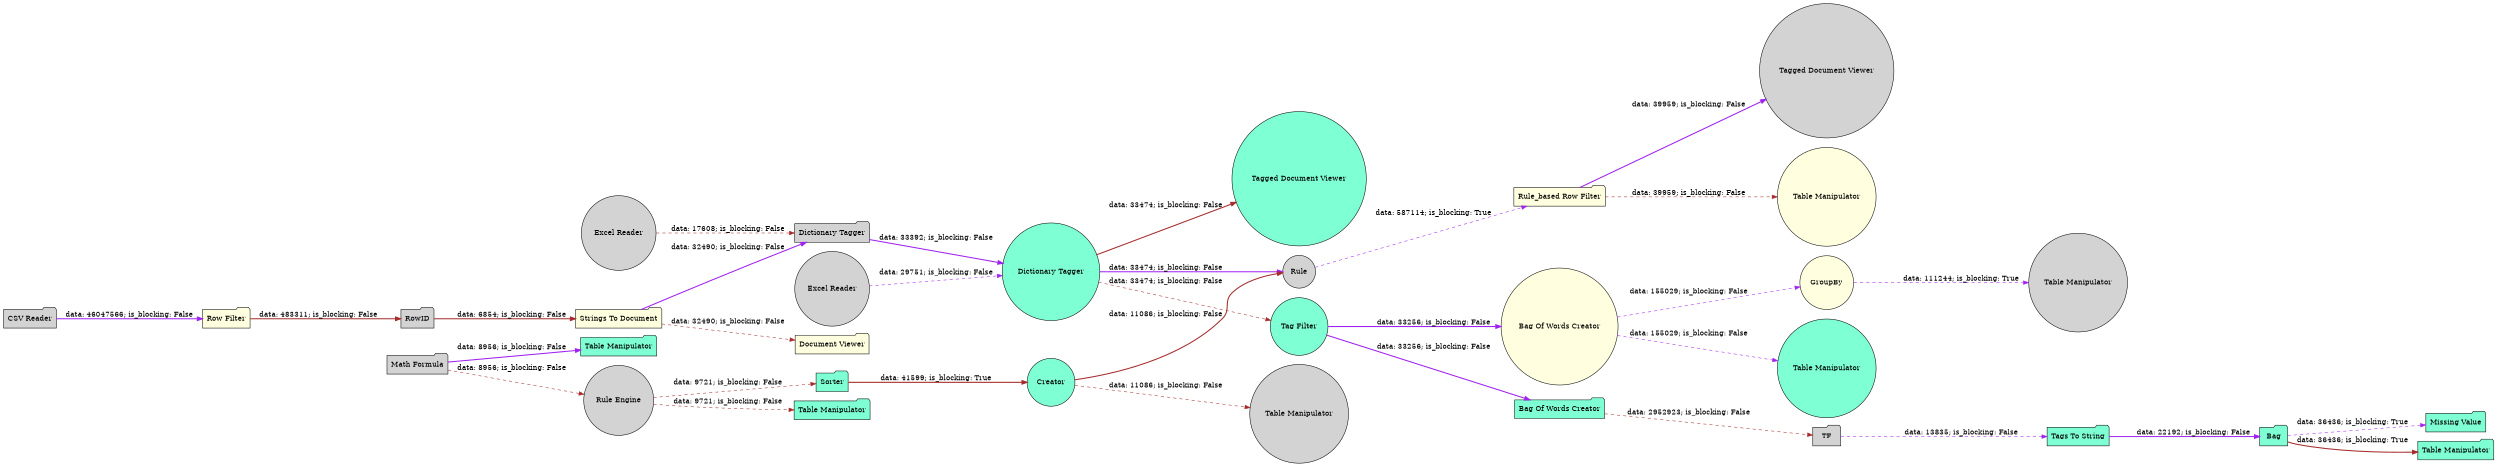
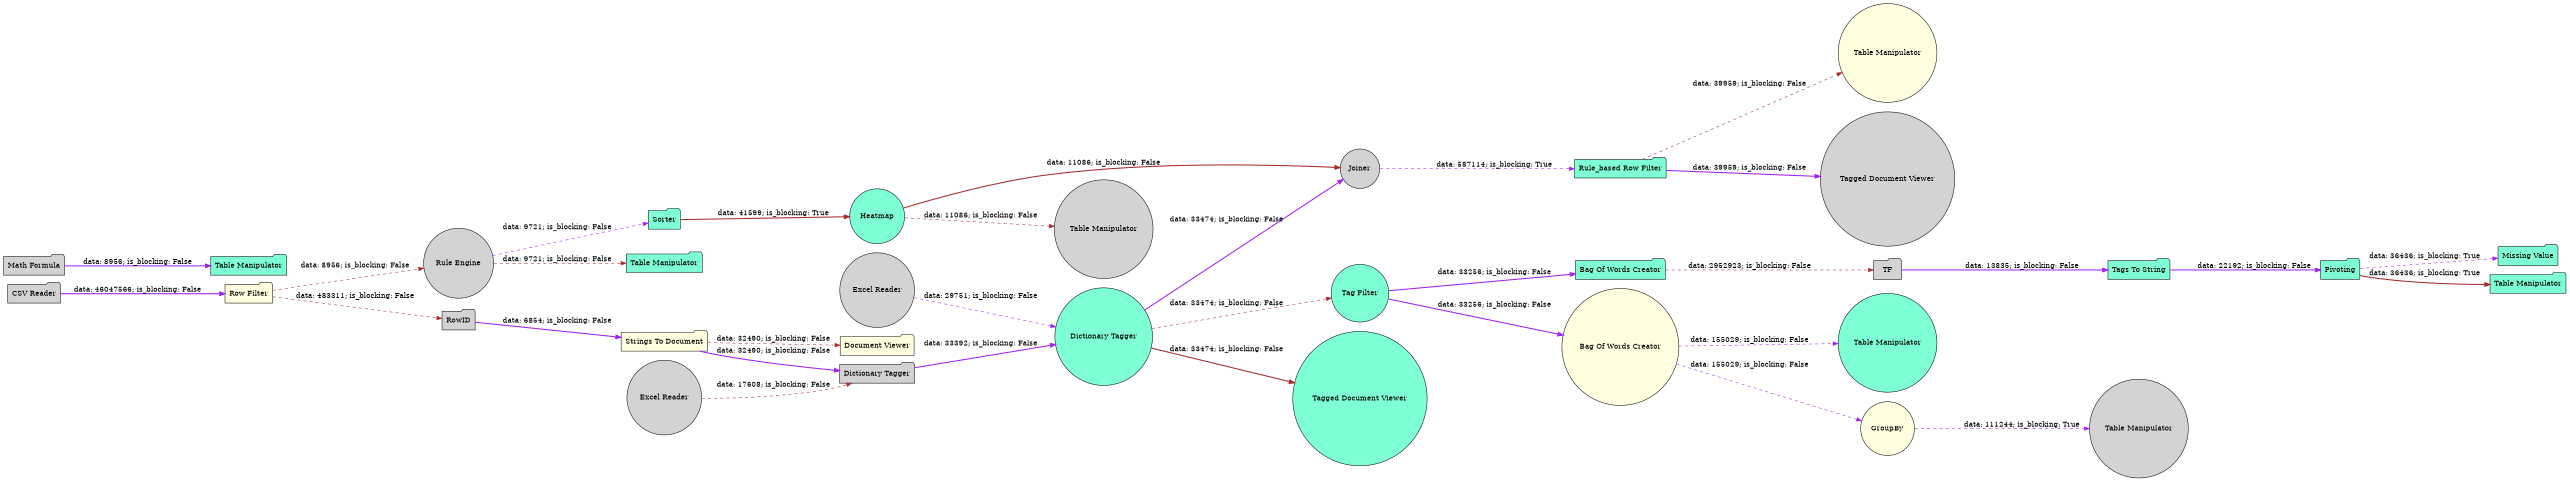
(1560, 197) -> (1620, 169)
(1299, 272) -> (1360, 169)
(323, 319) -> (355, 307)
(502, 319) -> (546, 330)
(513, 382) -> (346, 280)
(1051, 382) -> (877, 216)
(732, 391) -> (568, 240)
(1941, 437) -> (2002, 270)
(2274, 437) -> (2340, 270)
